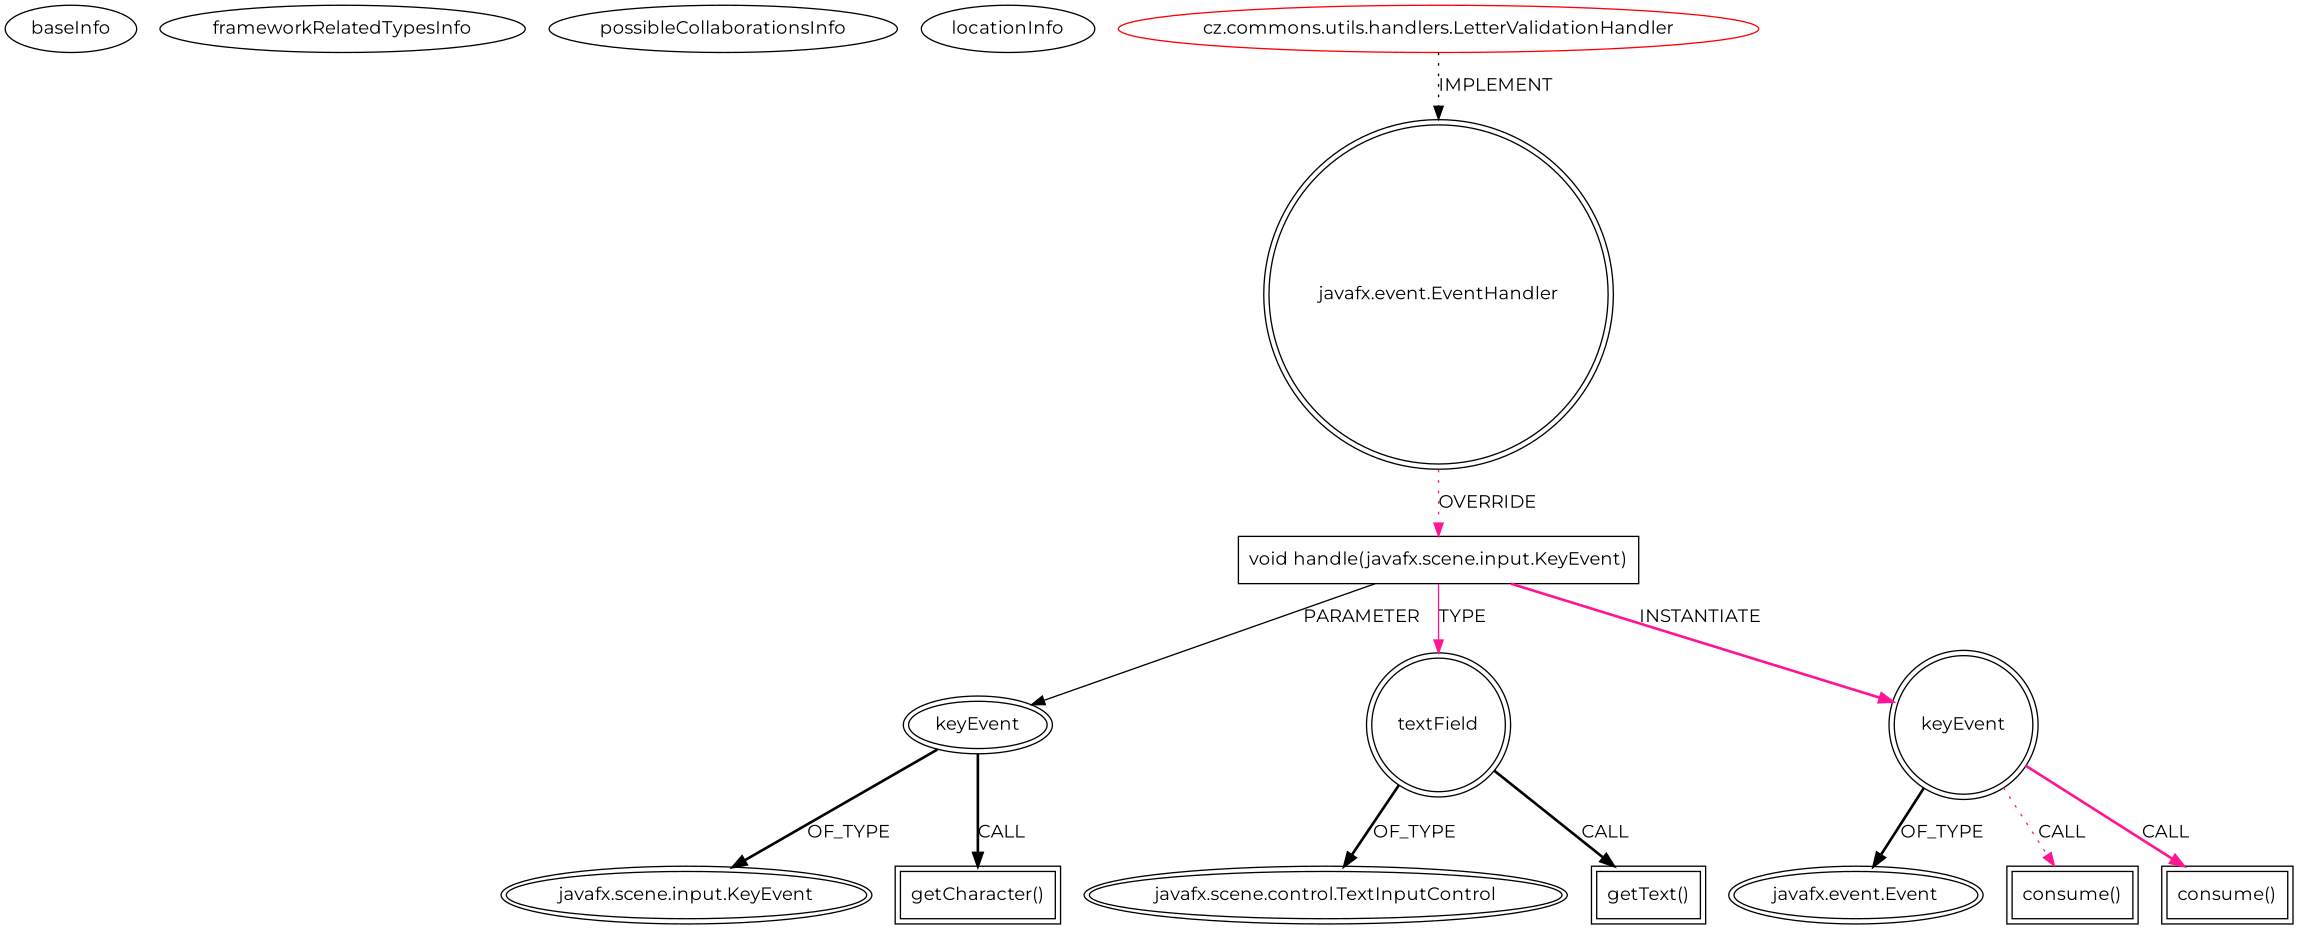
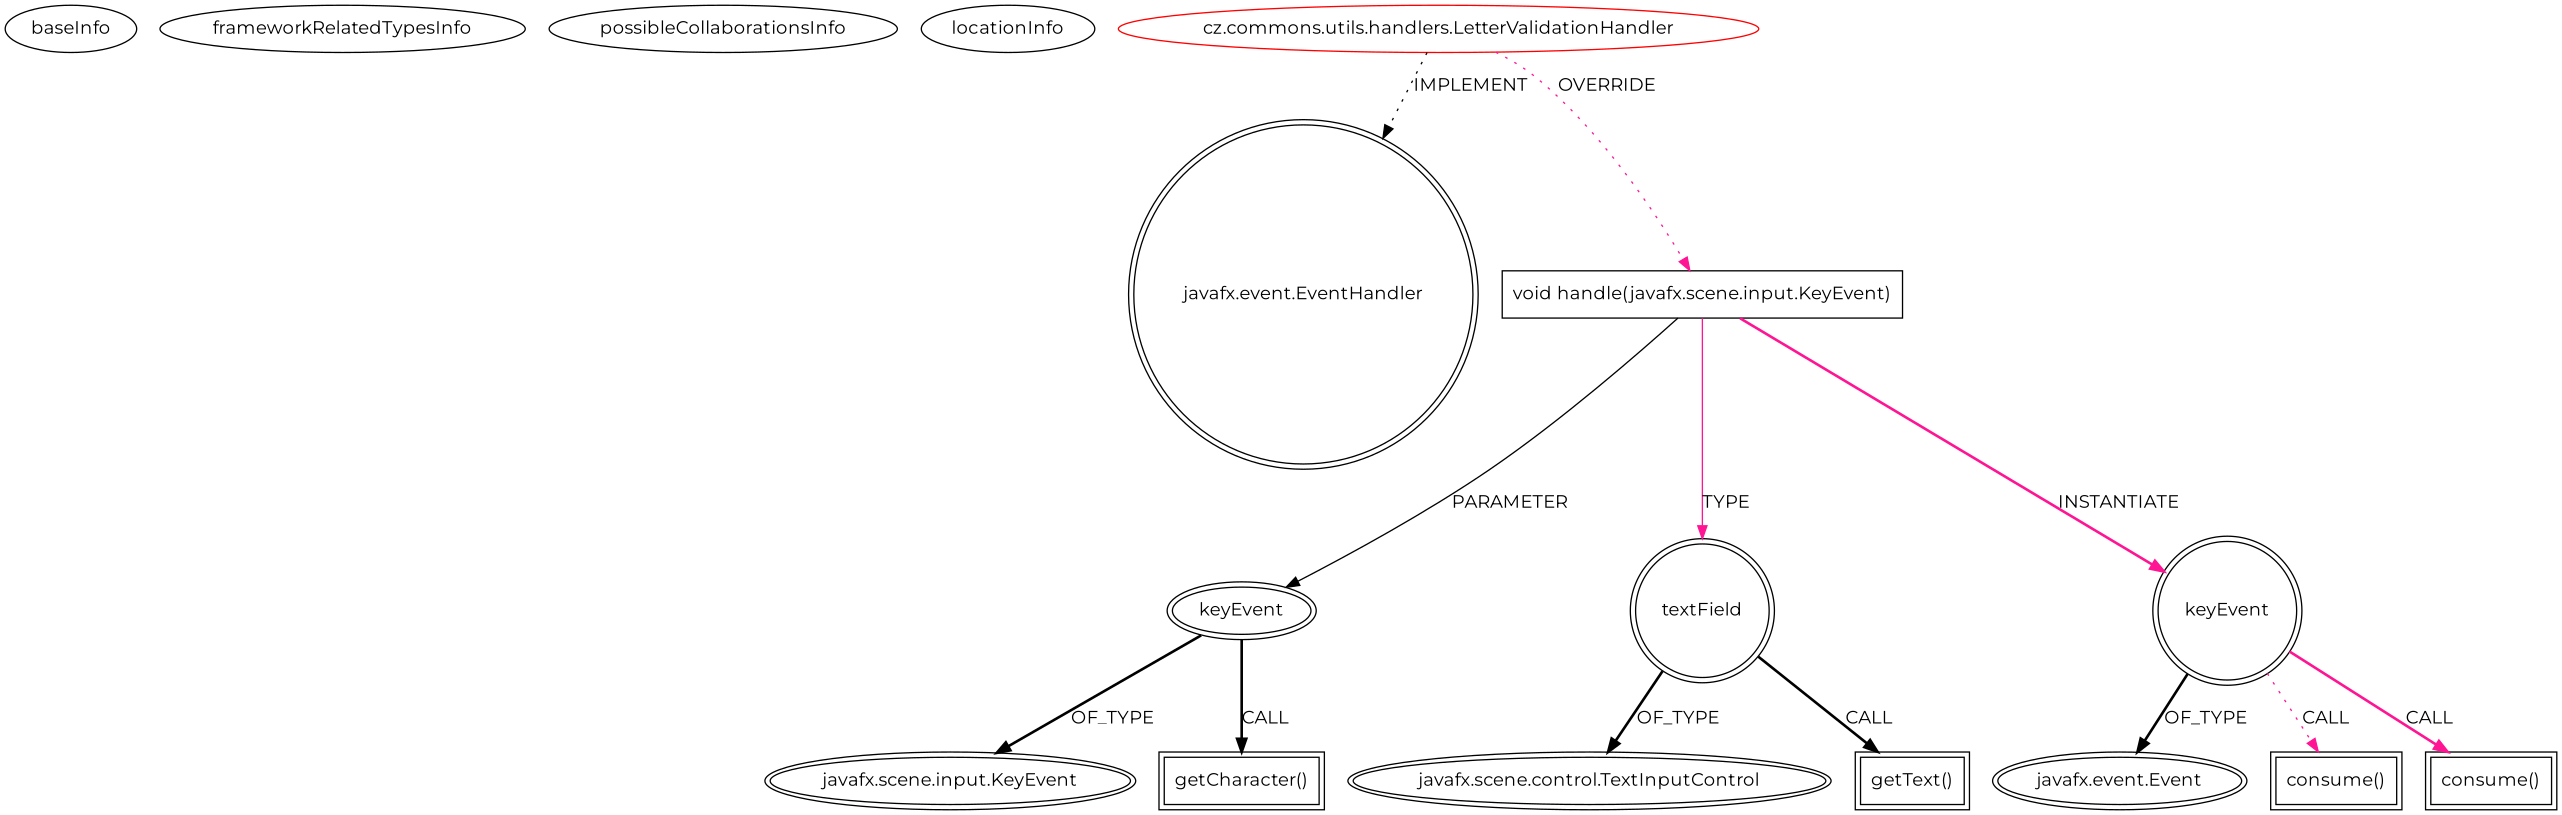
(1438, 496) -> (1602, 144)
